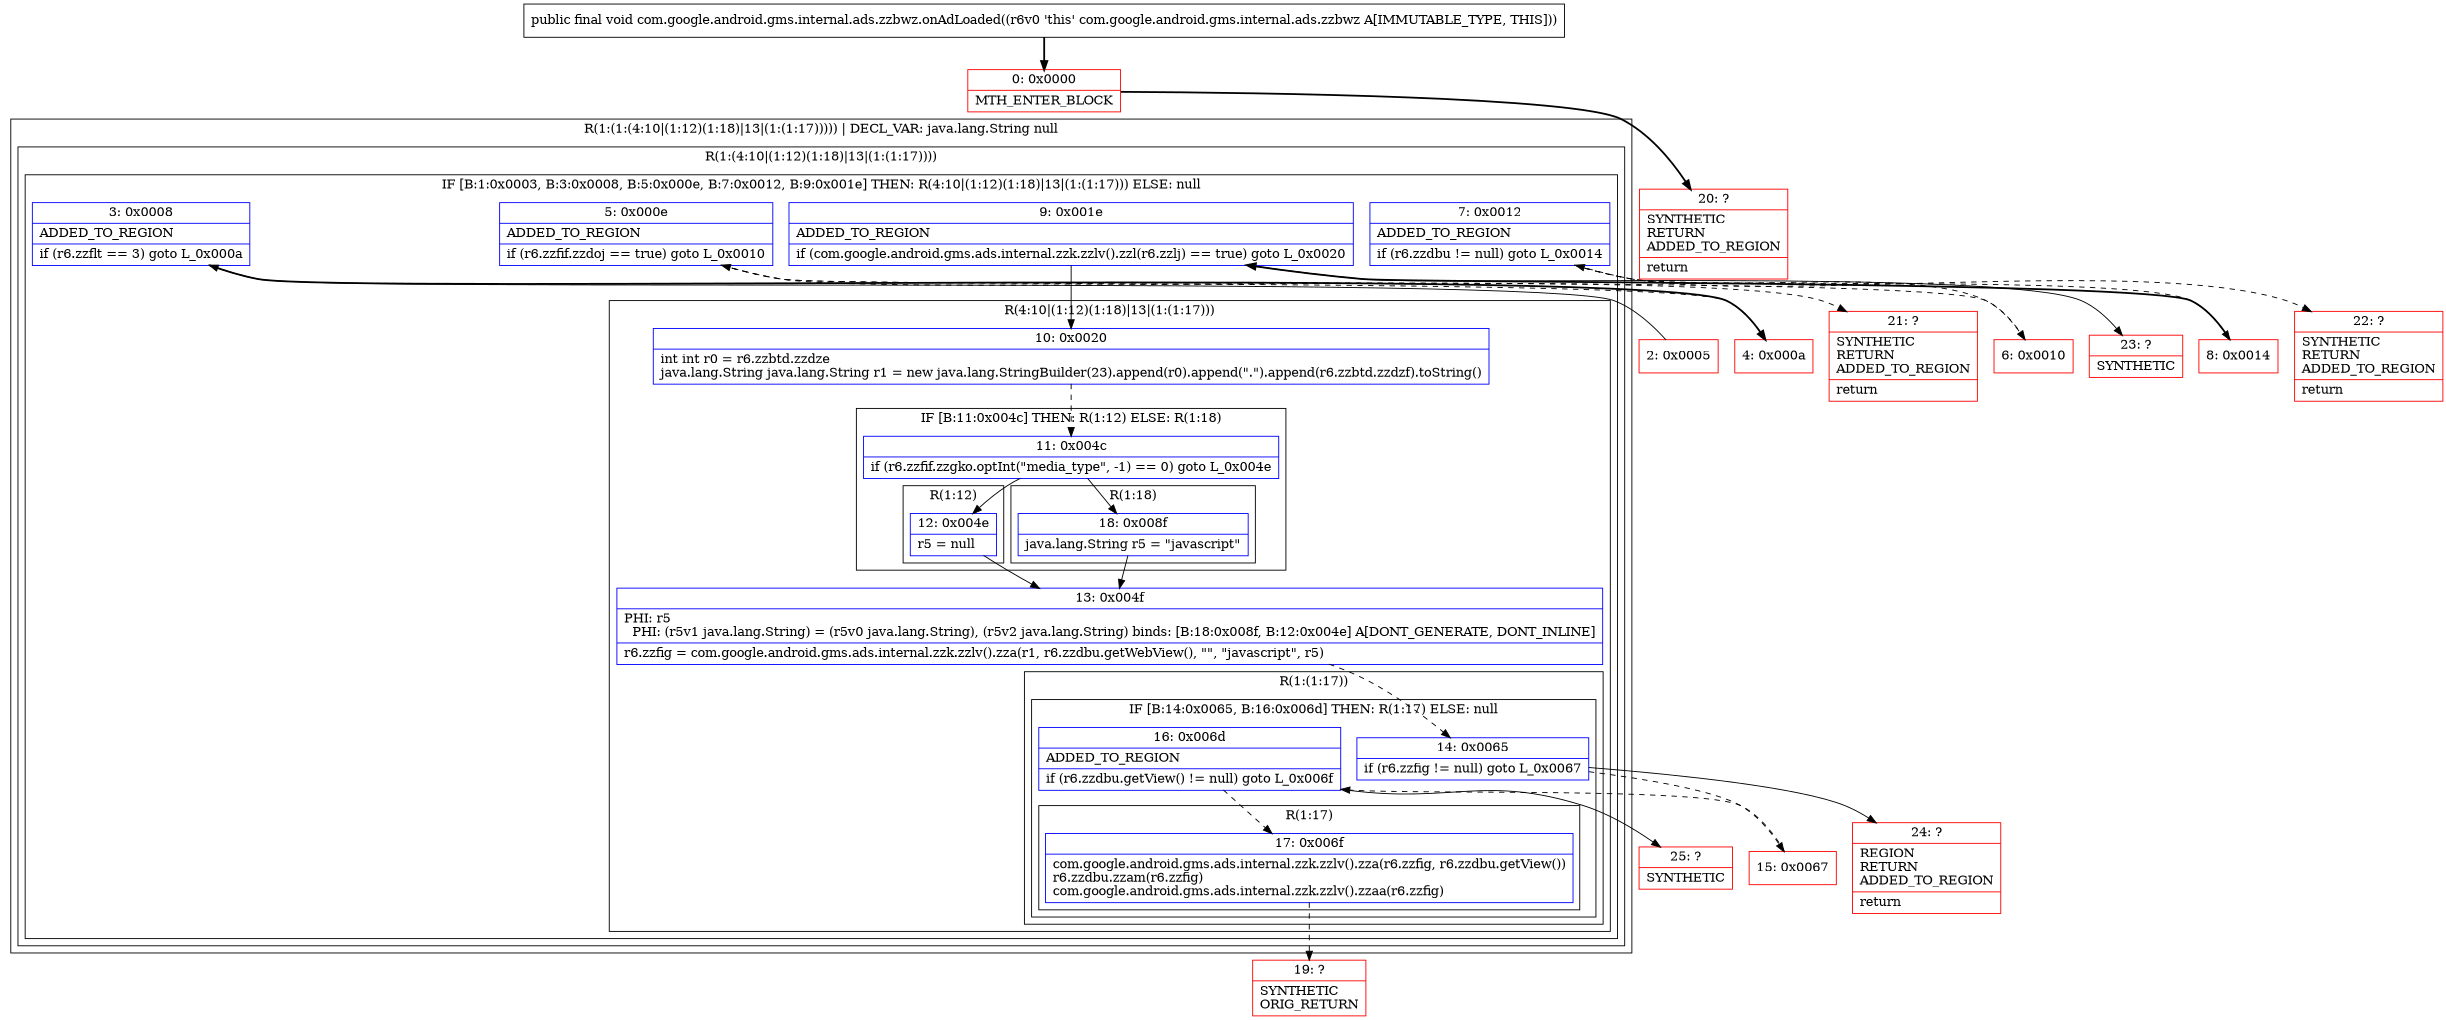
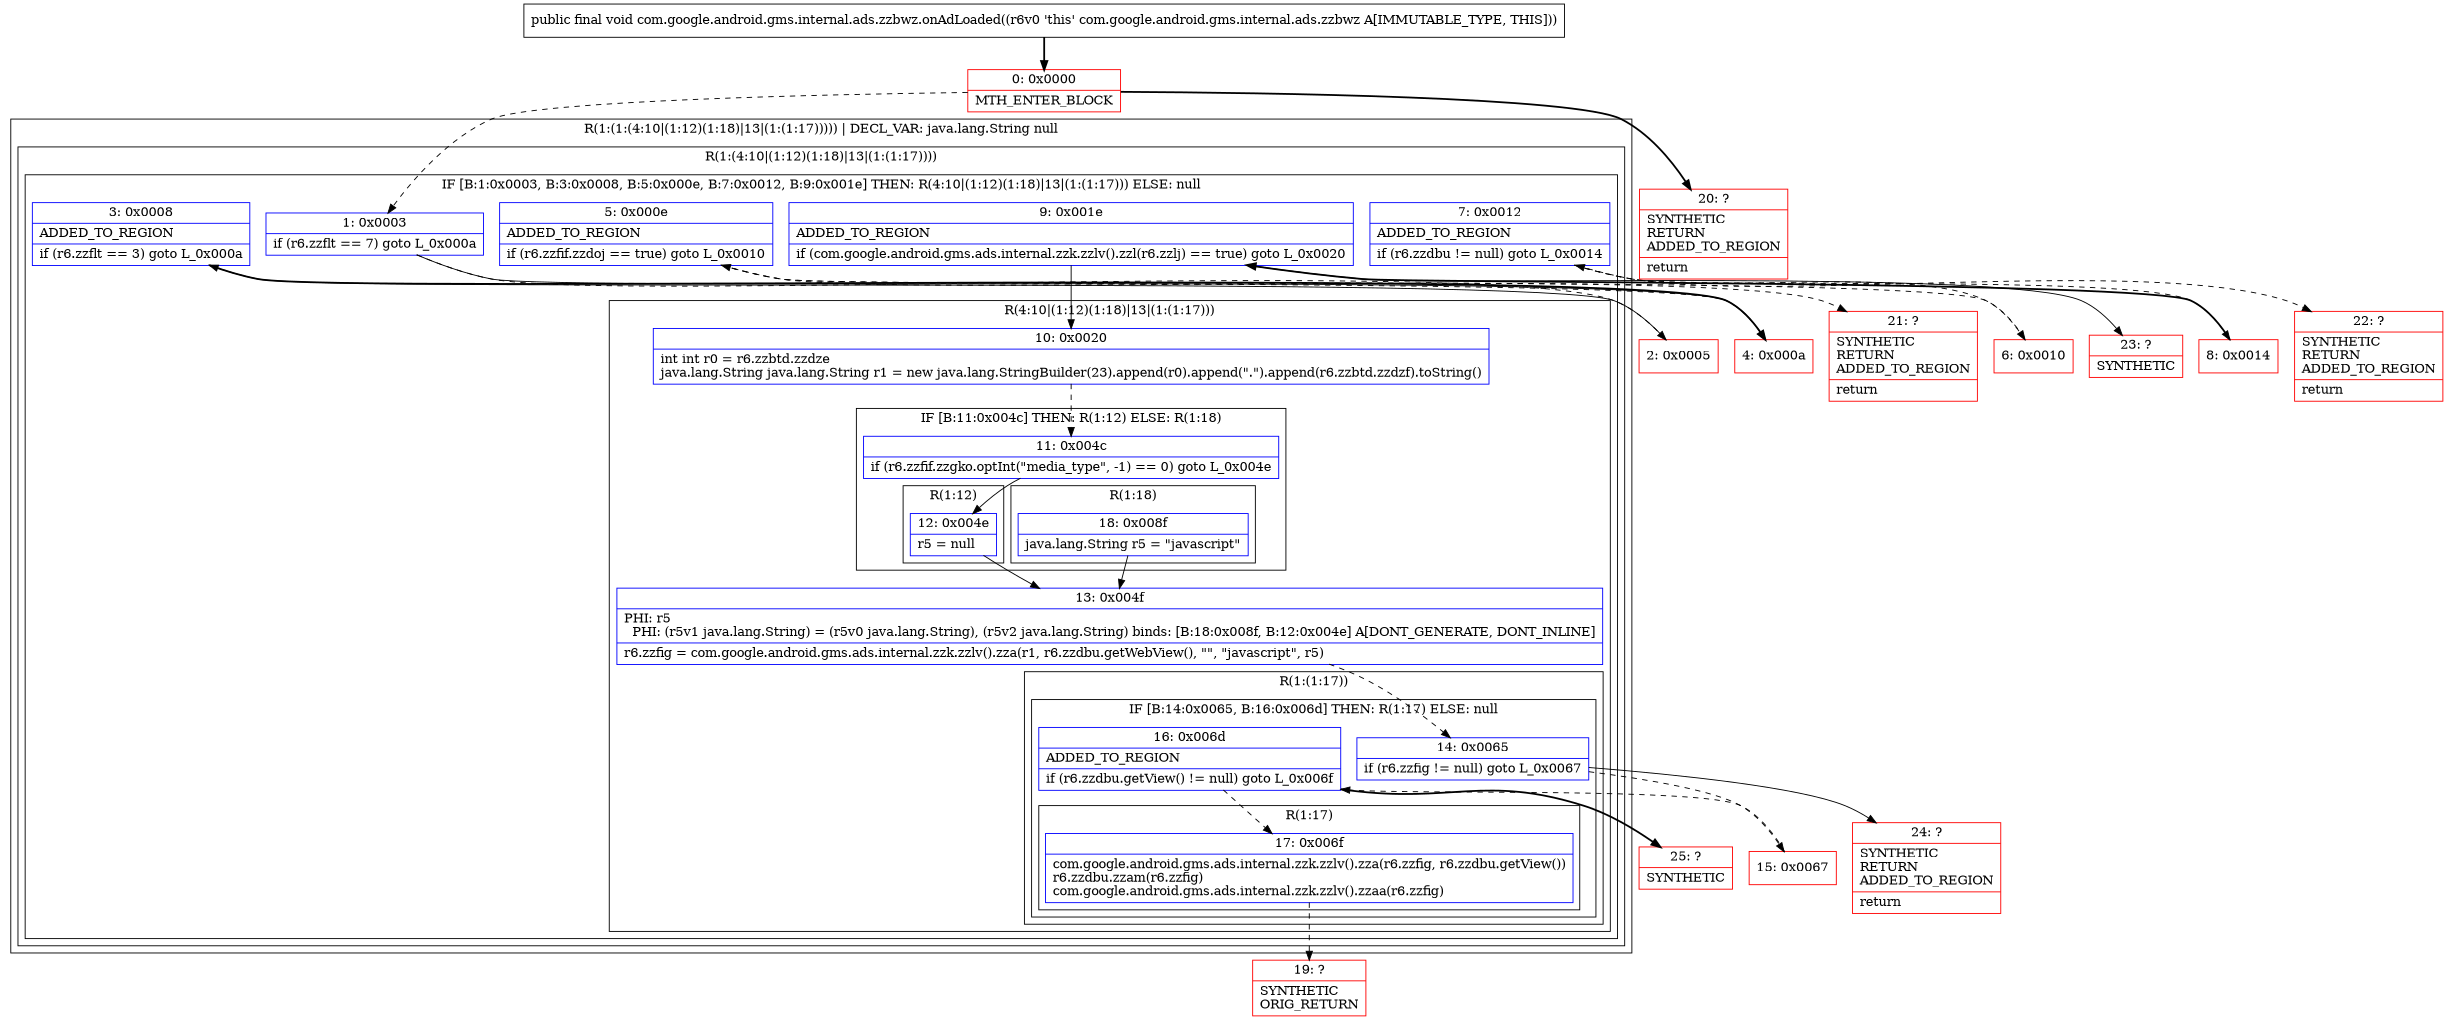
none -> (375, 234)
(1099, 492) -> none
(1558, 799) -> (1558, 799)
(1887, 854) -> (1899, 854)
